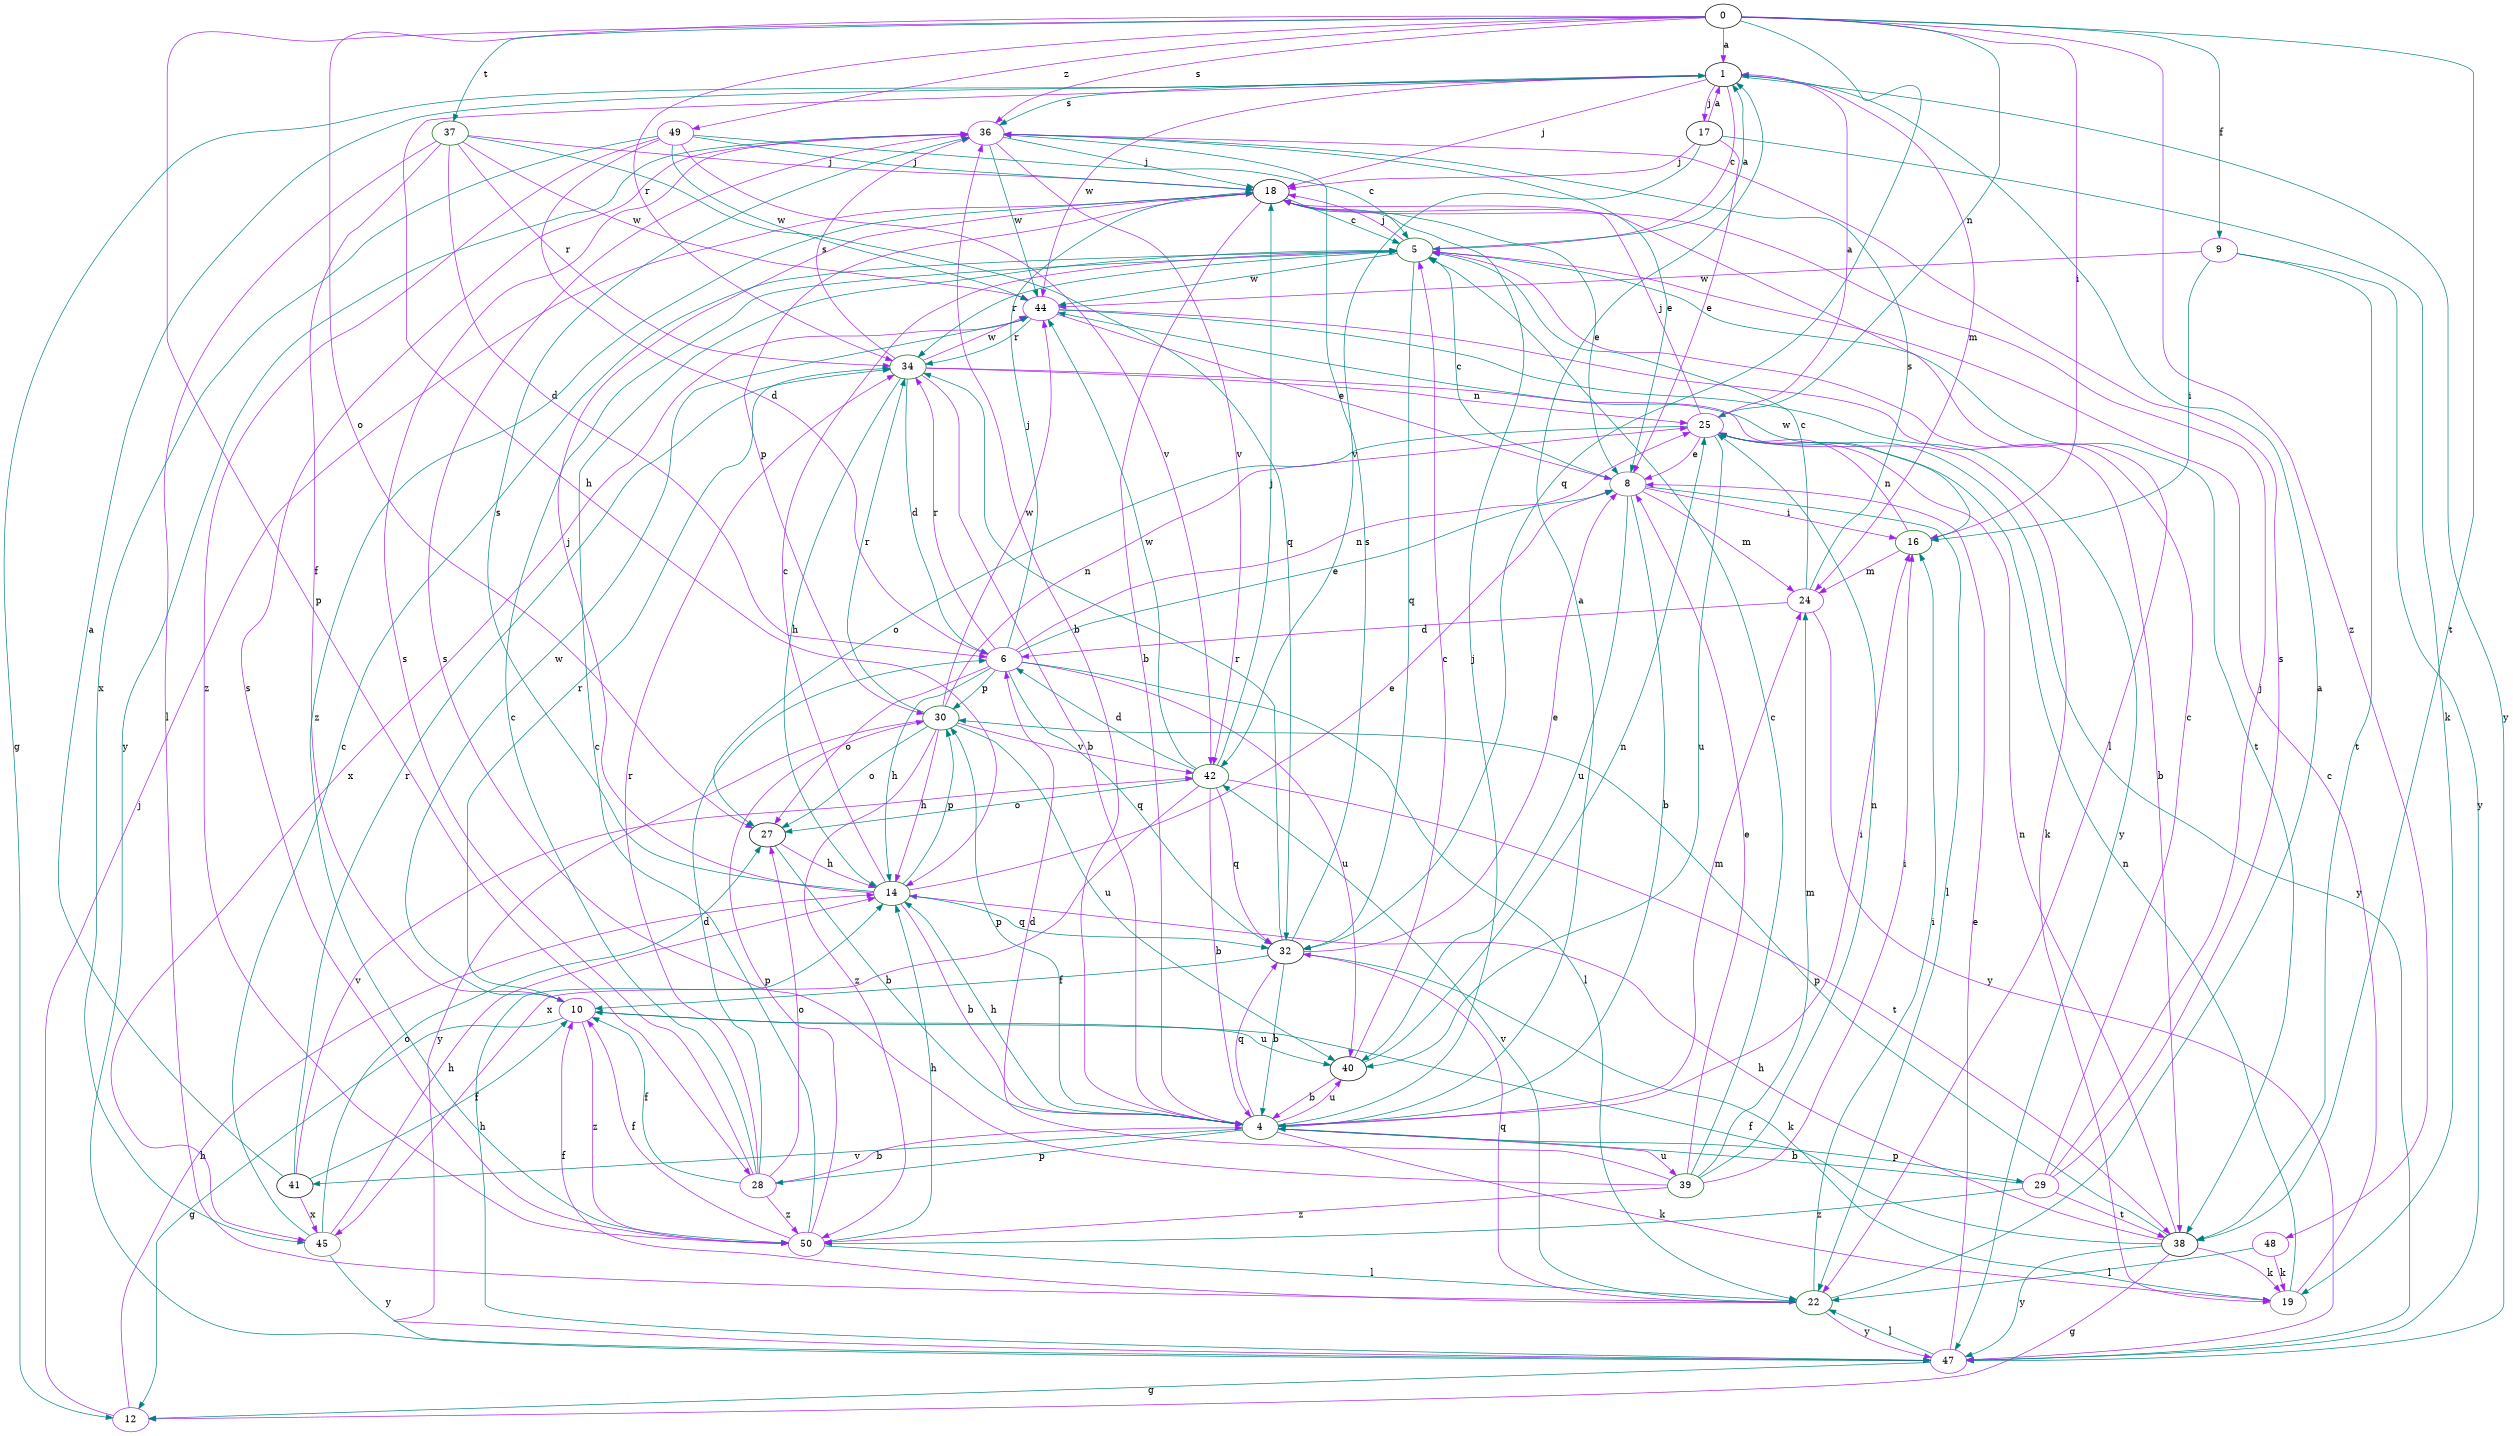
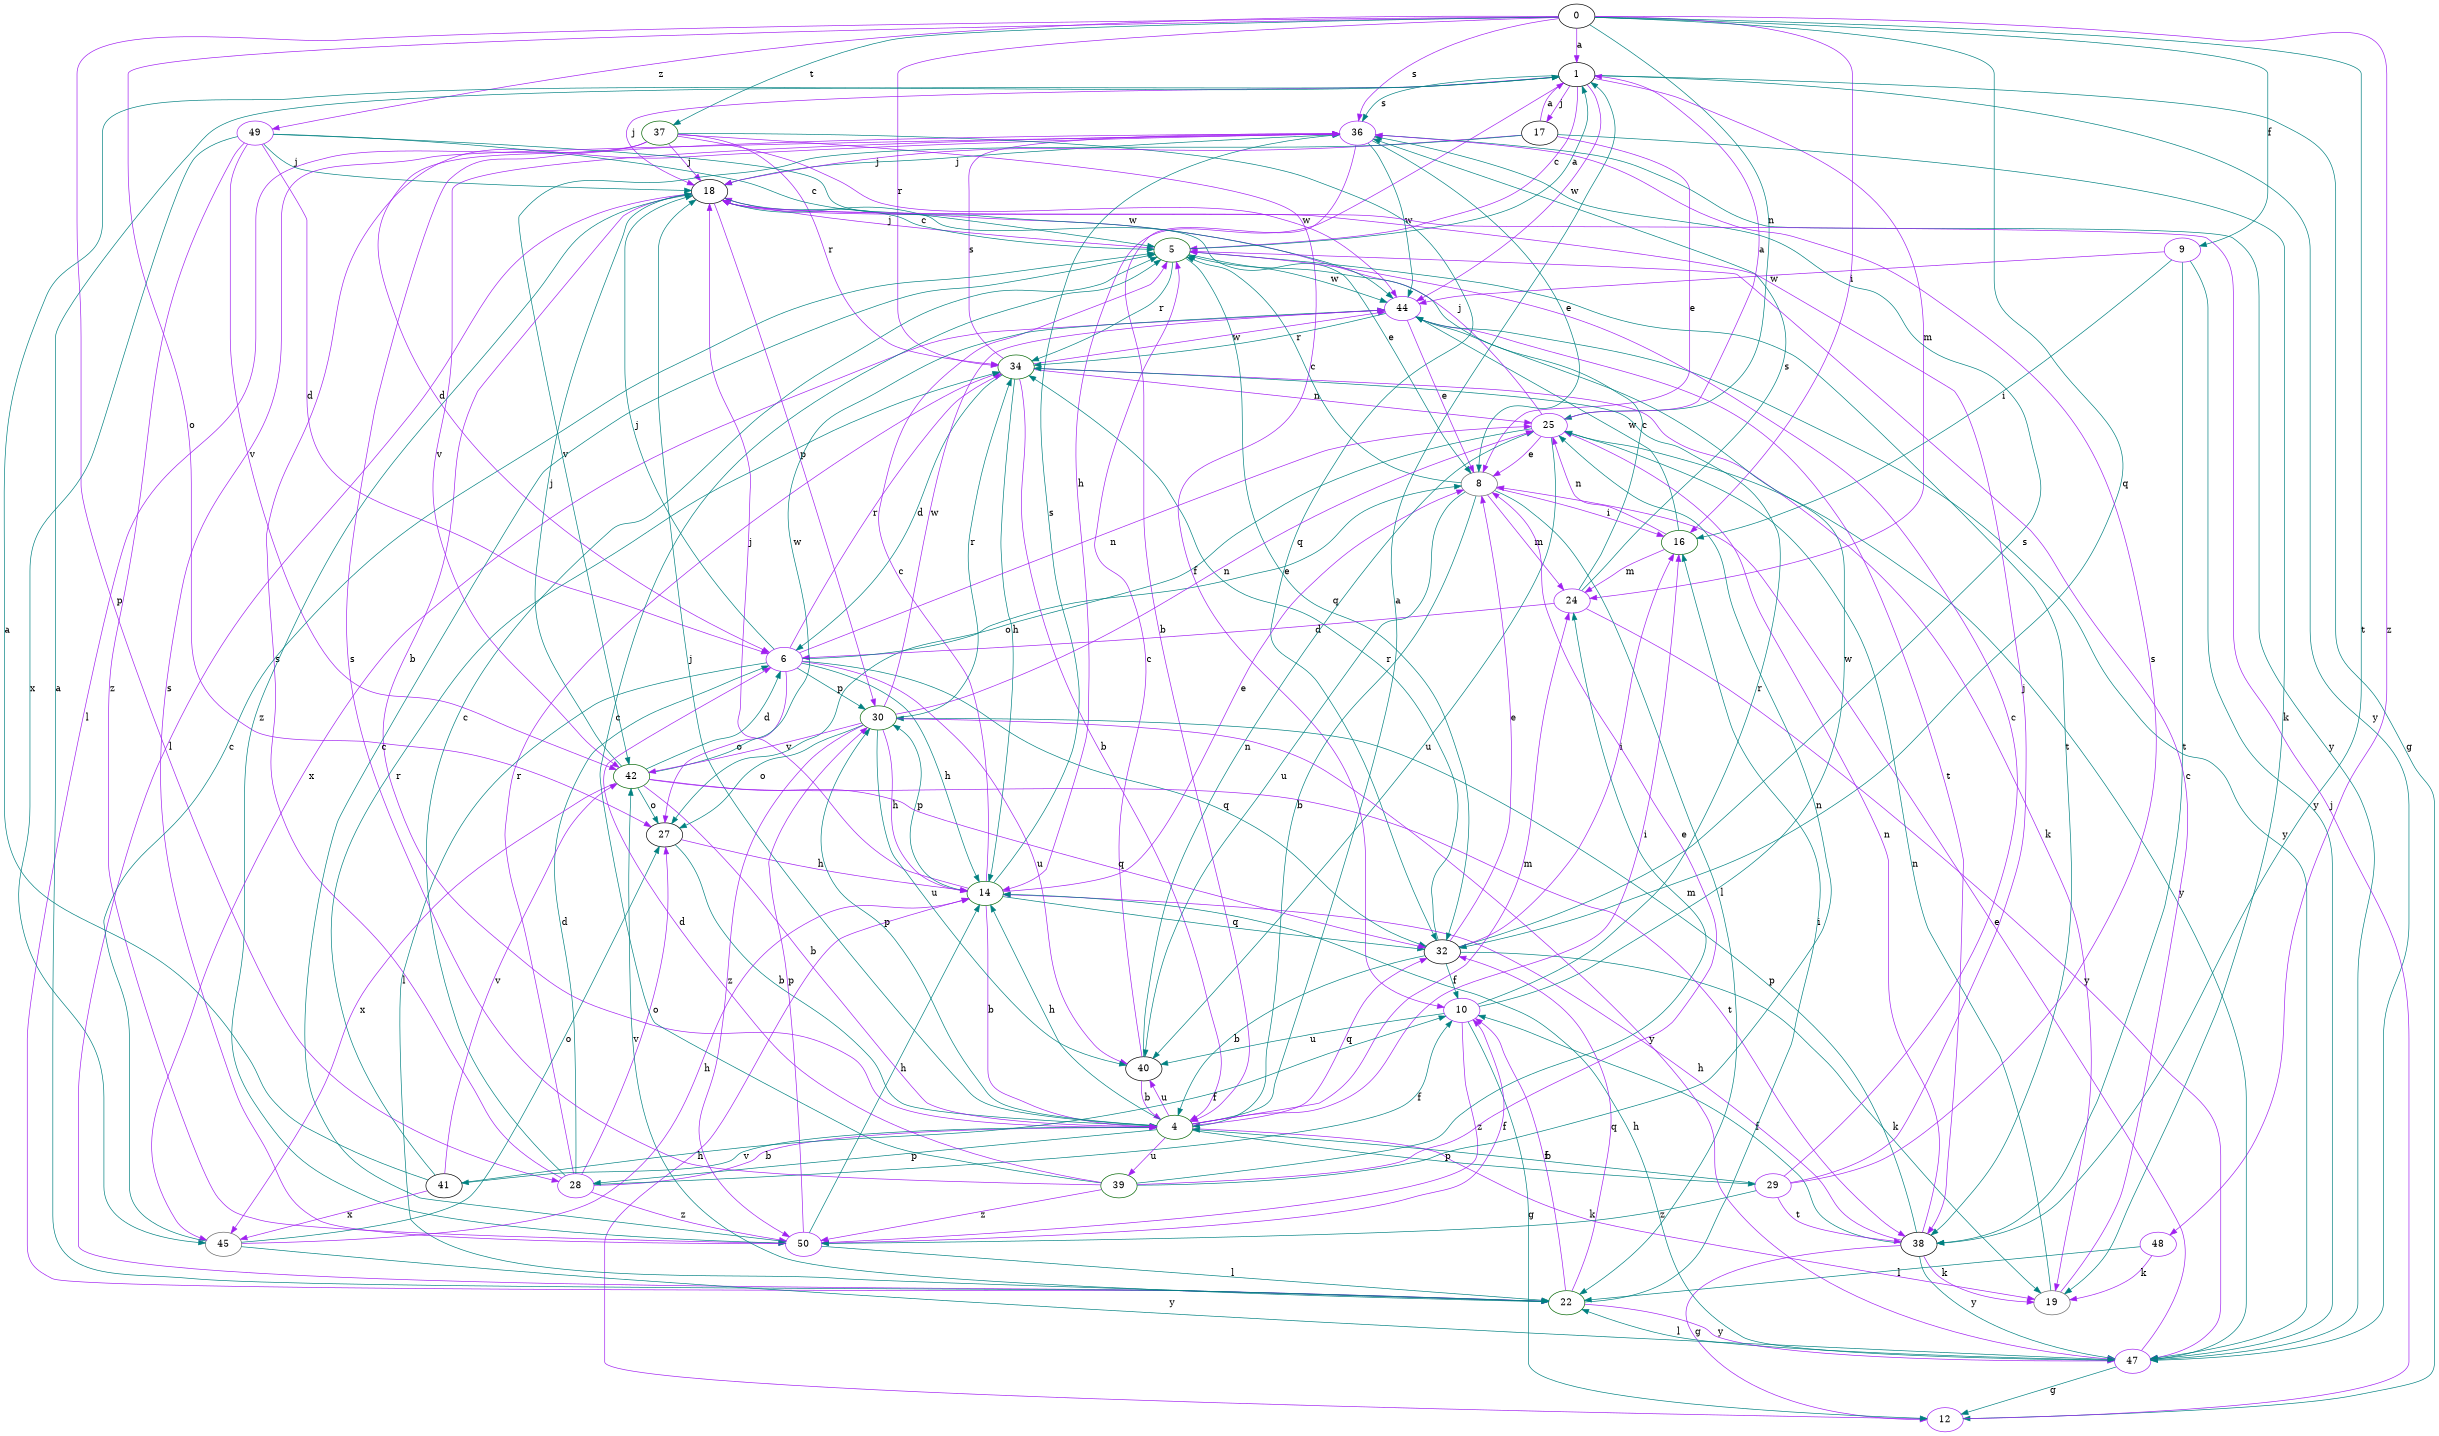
(1096, 688) -> (1147, 560)
(2161, 776) -> (1949, 776)
(1894, 912) -> (1605, 793)
